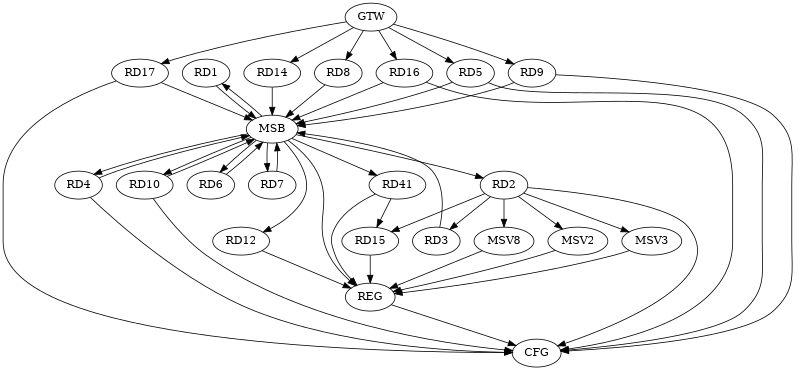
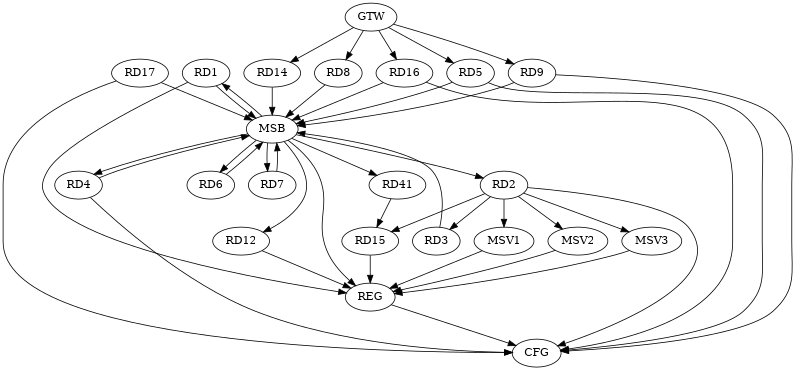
(257, 39) -> none
(145, 185) -> none
(334, 230) -> (93, 230)
(504, 241) -> (504, 241)
